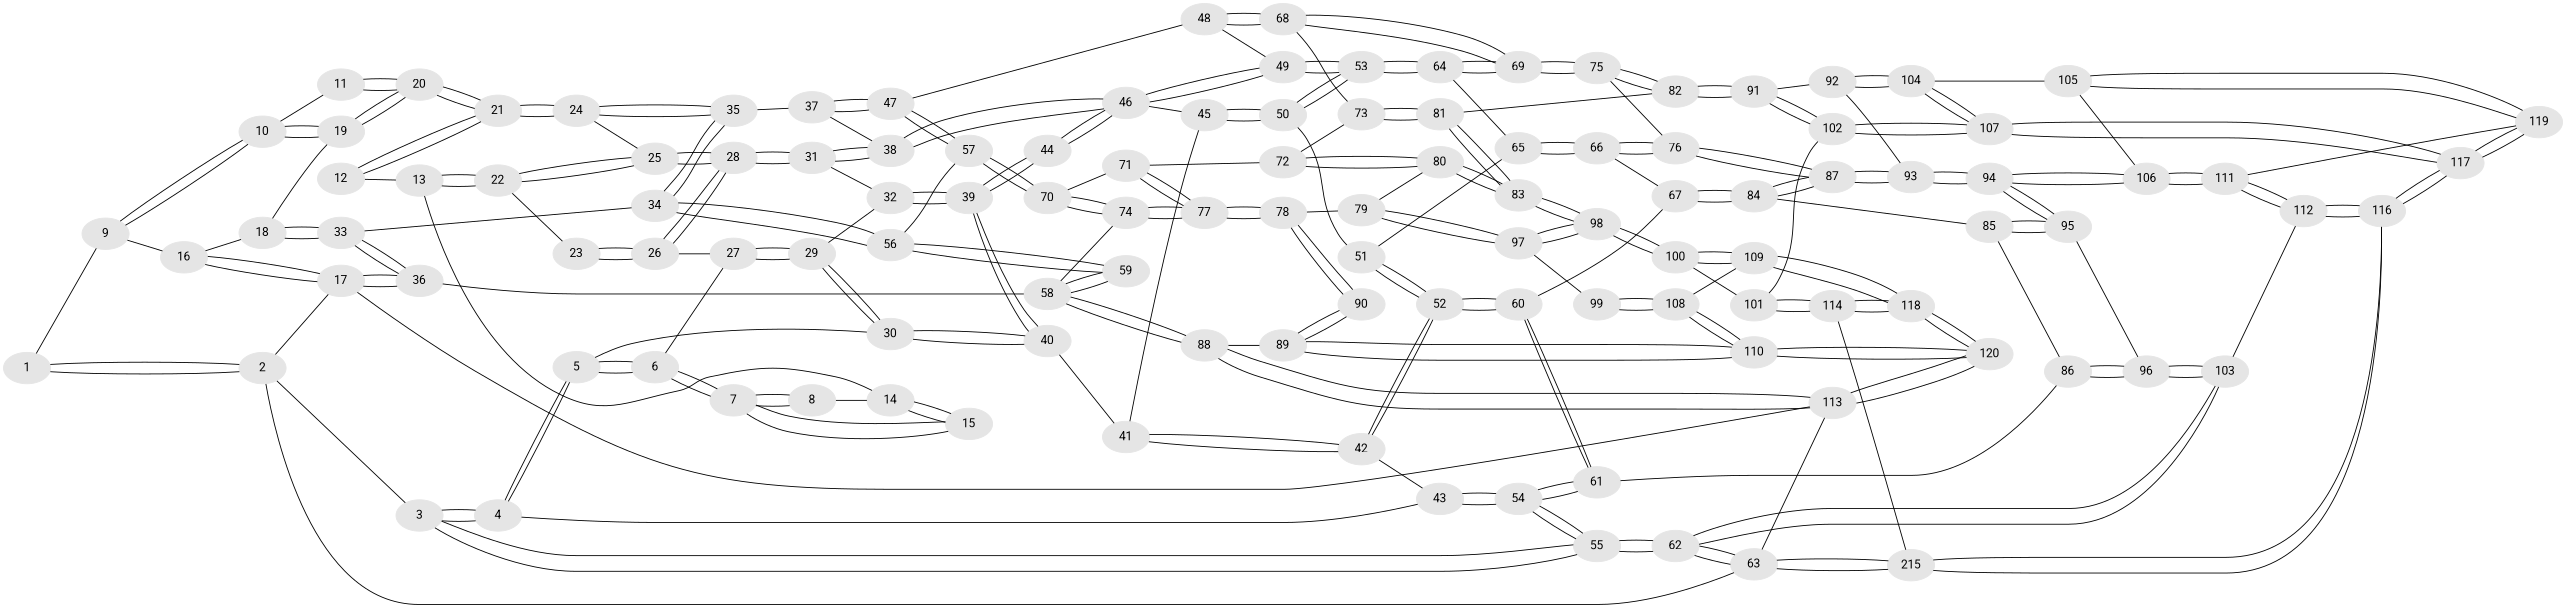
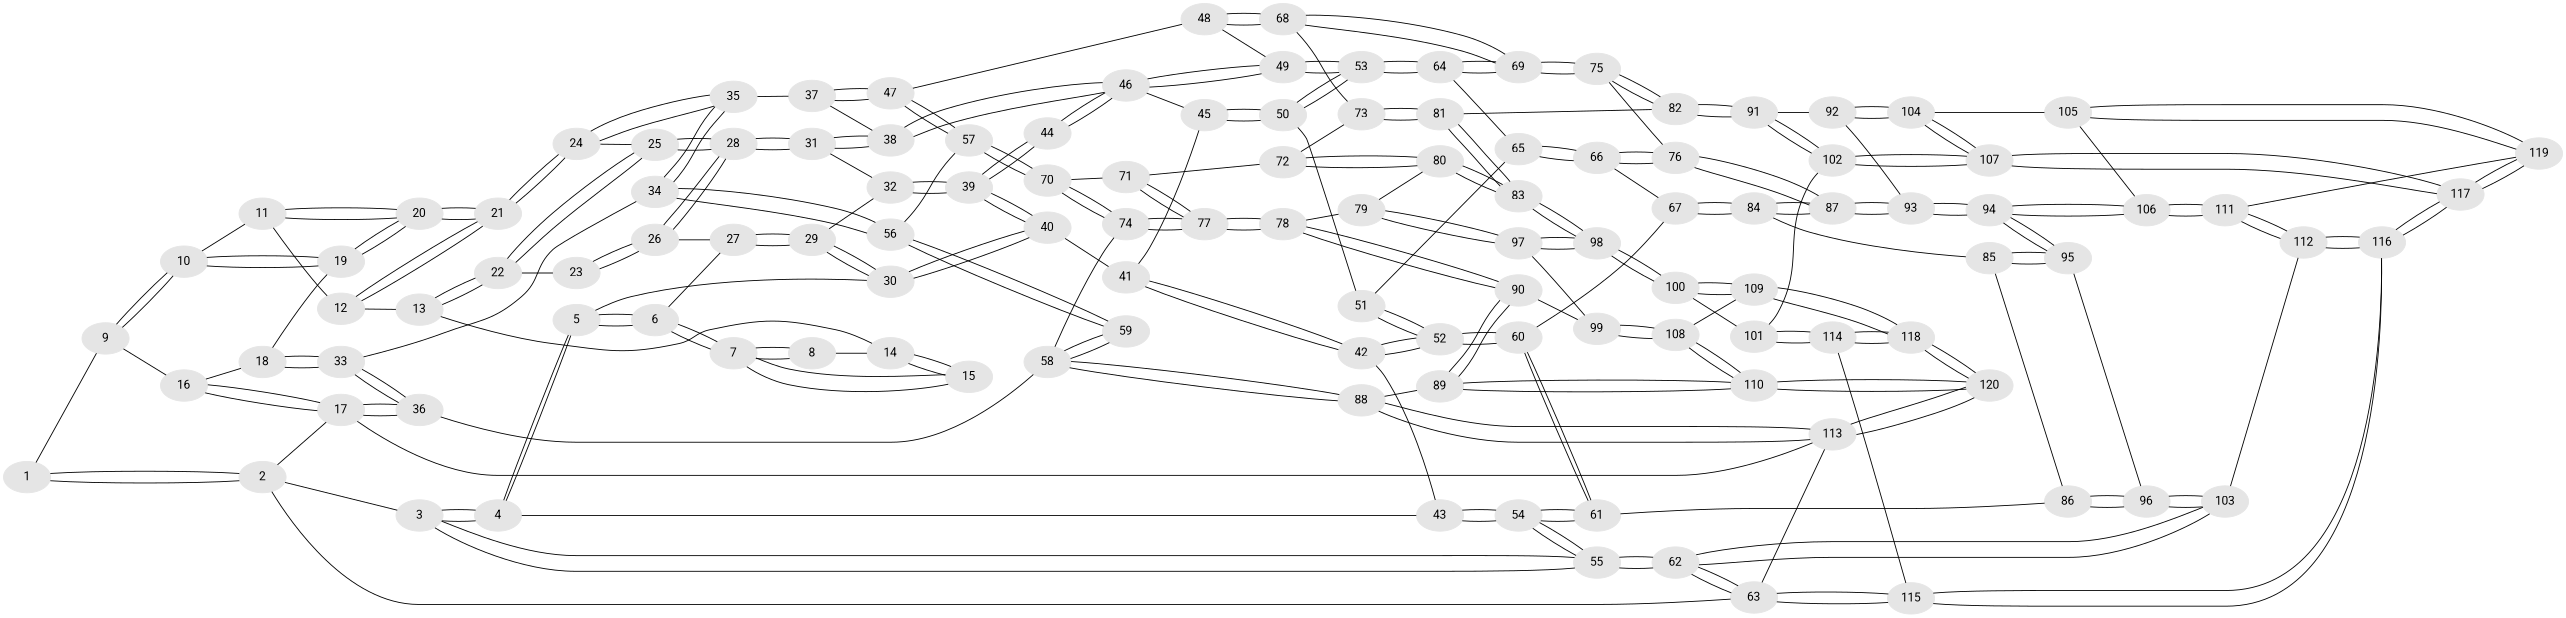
none -> (307, 273)
none -> (1555, 308)
(1911, 565) -> (1911, 598)
